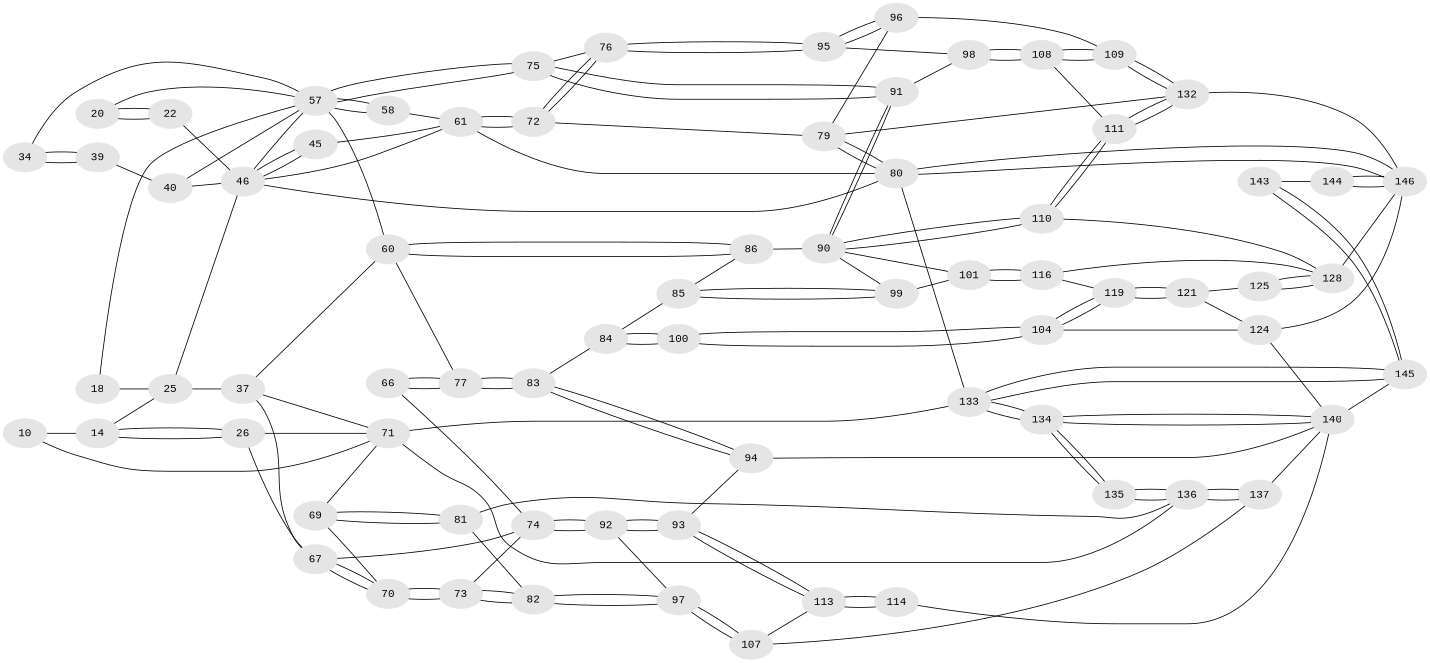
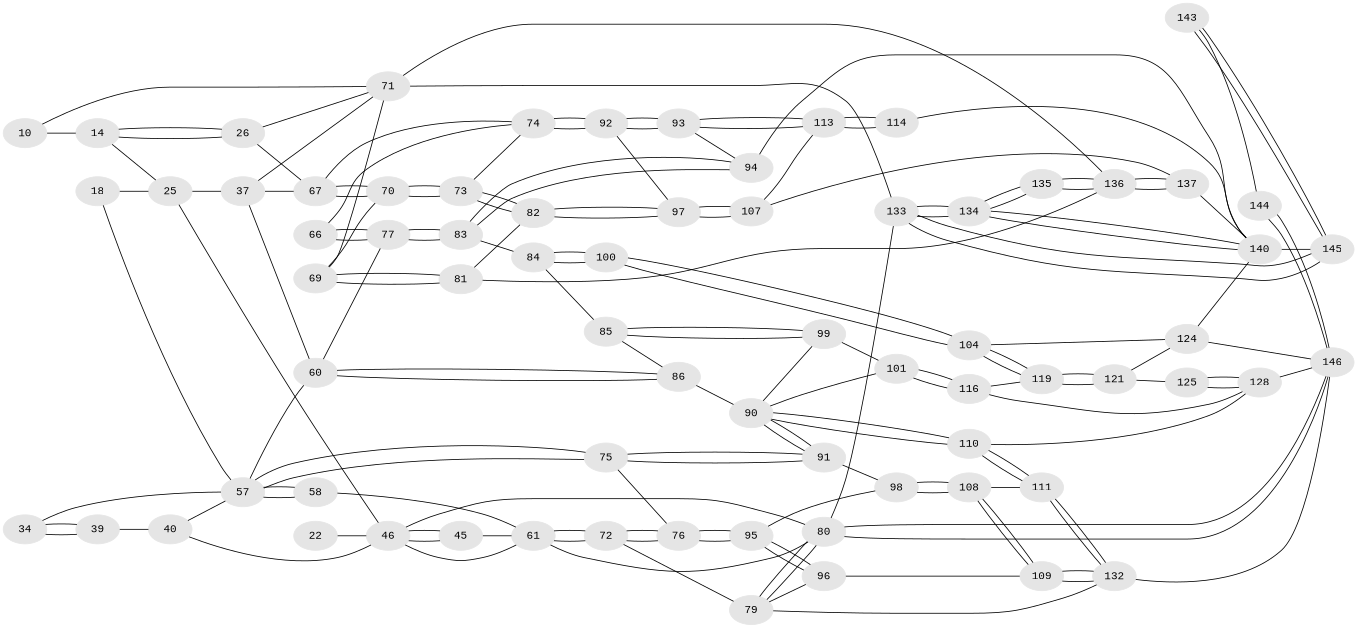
(98, 114) -> none
(278, 141) -> none
